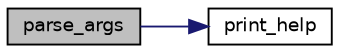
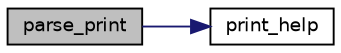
(74, 27) -> (75, 27)
